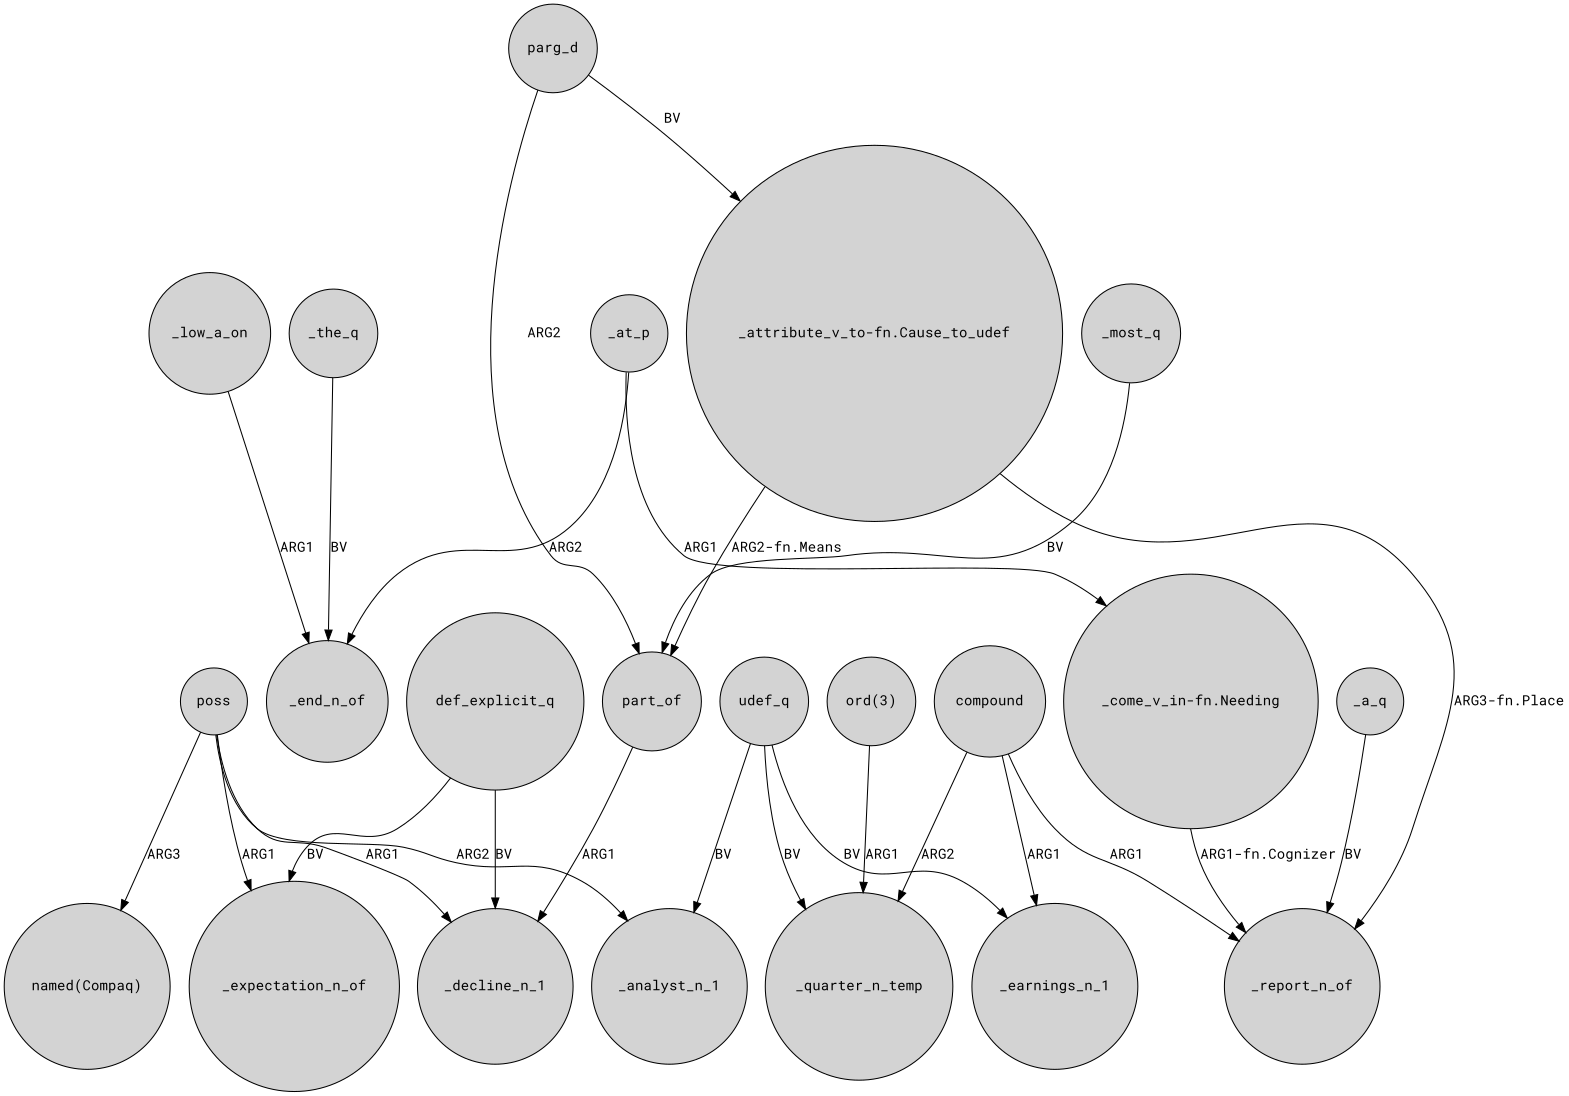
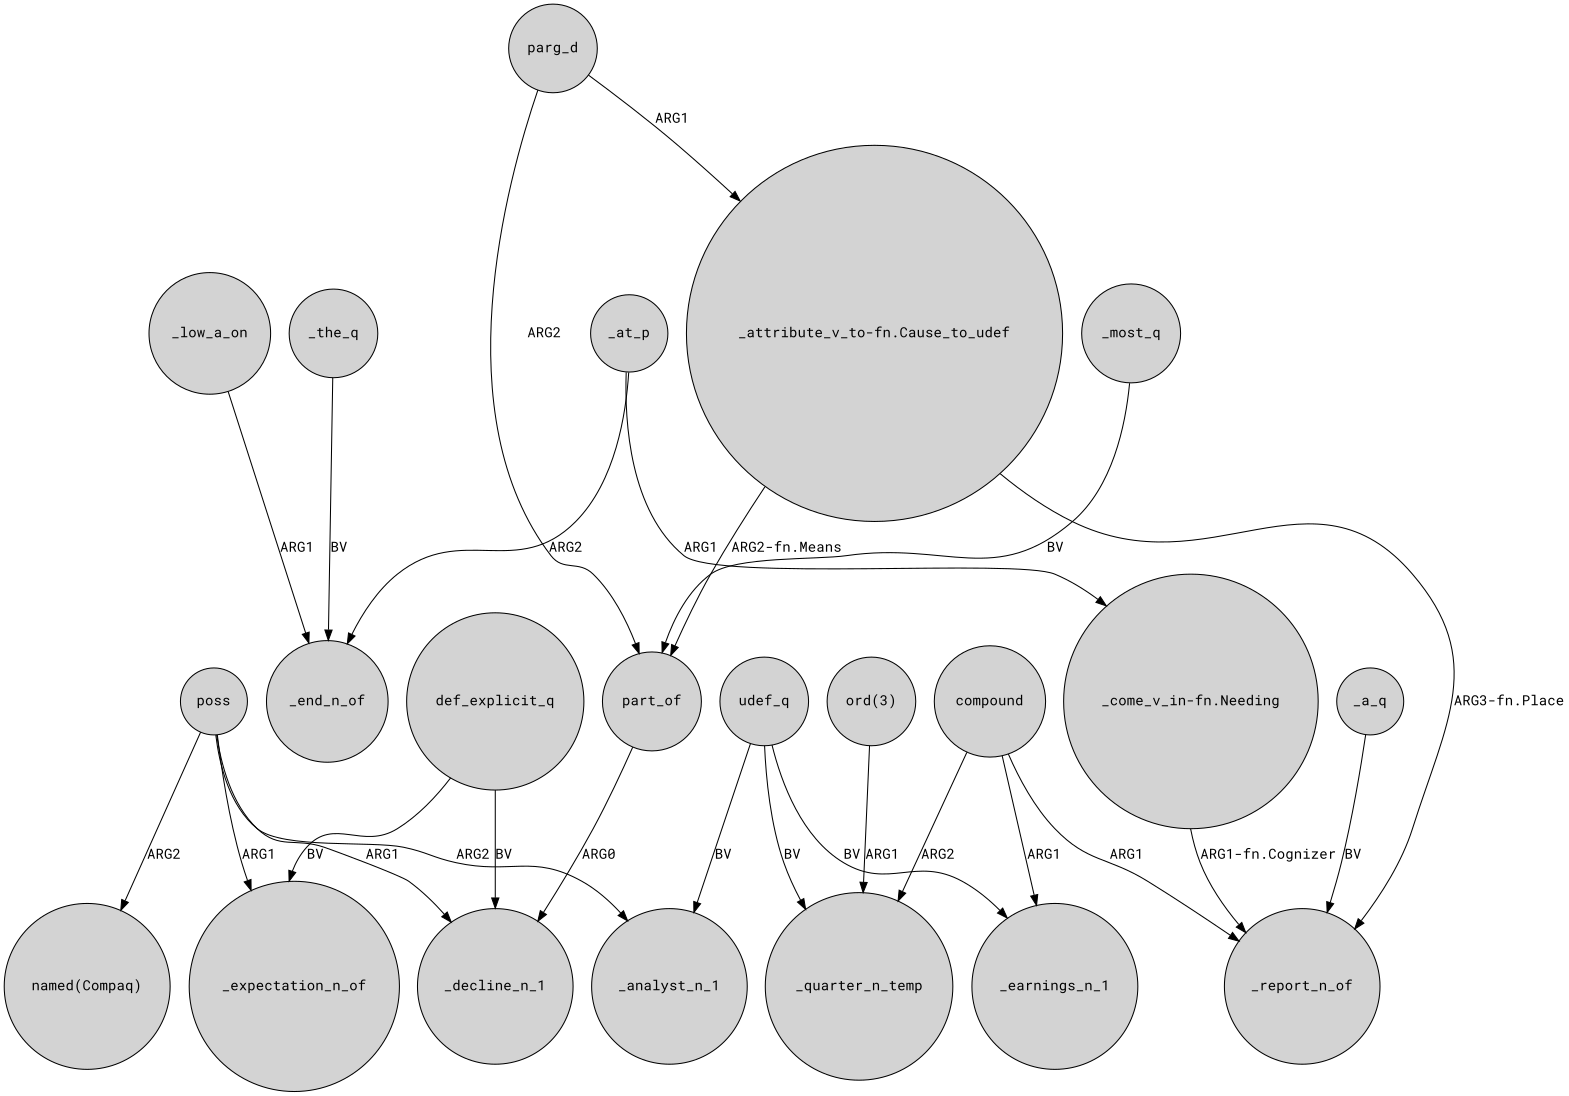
(673, 119) -> (673, 119)
(164, 855) -> (164, 855)
(599, 855) -> (599, 855)
